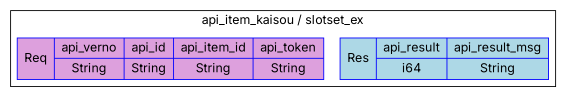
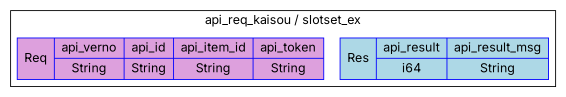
(283, 21) -> (283, 21)
